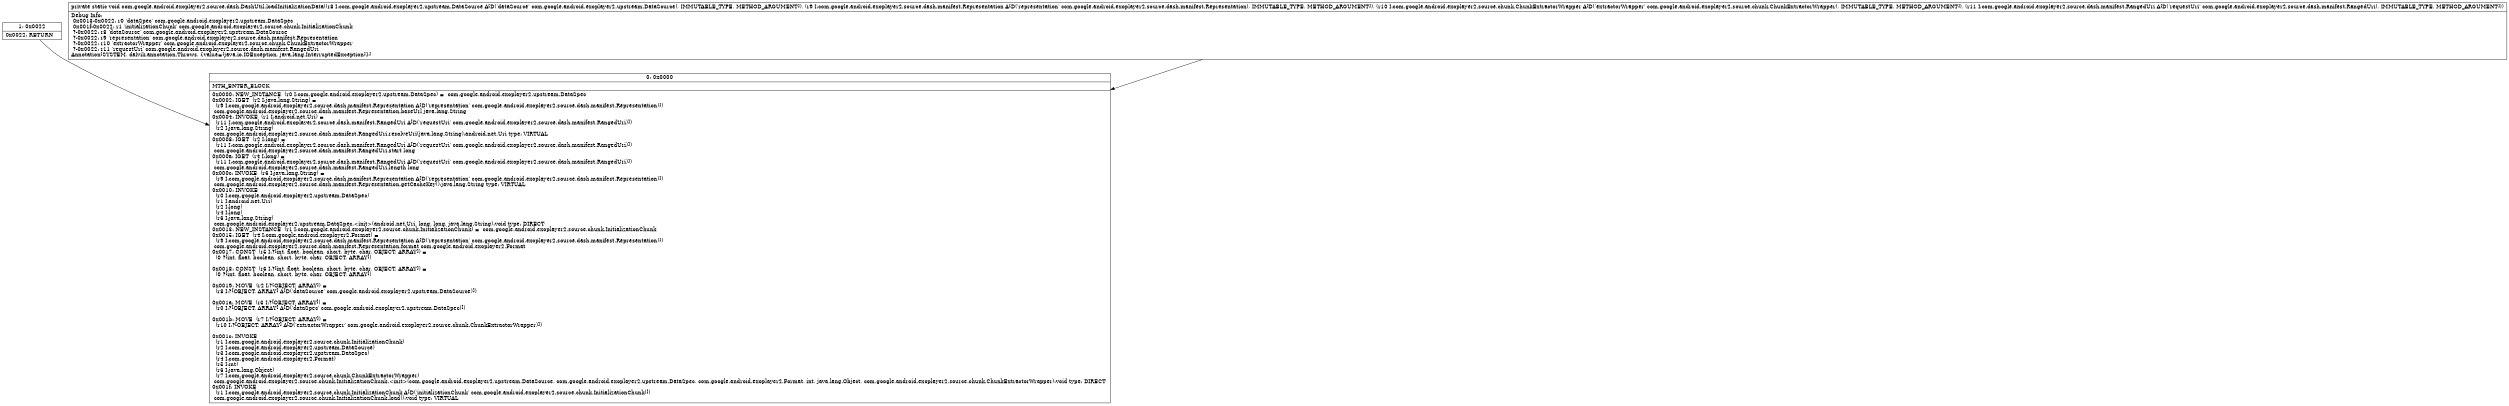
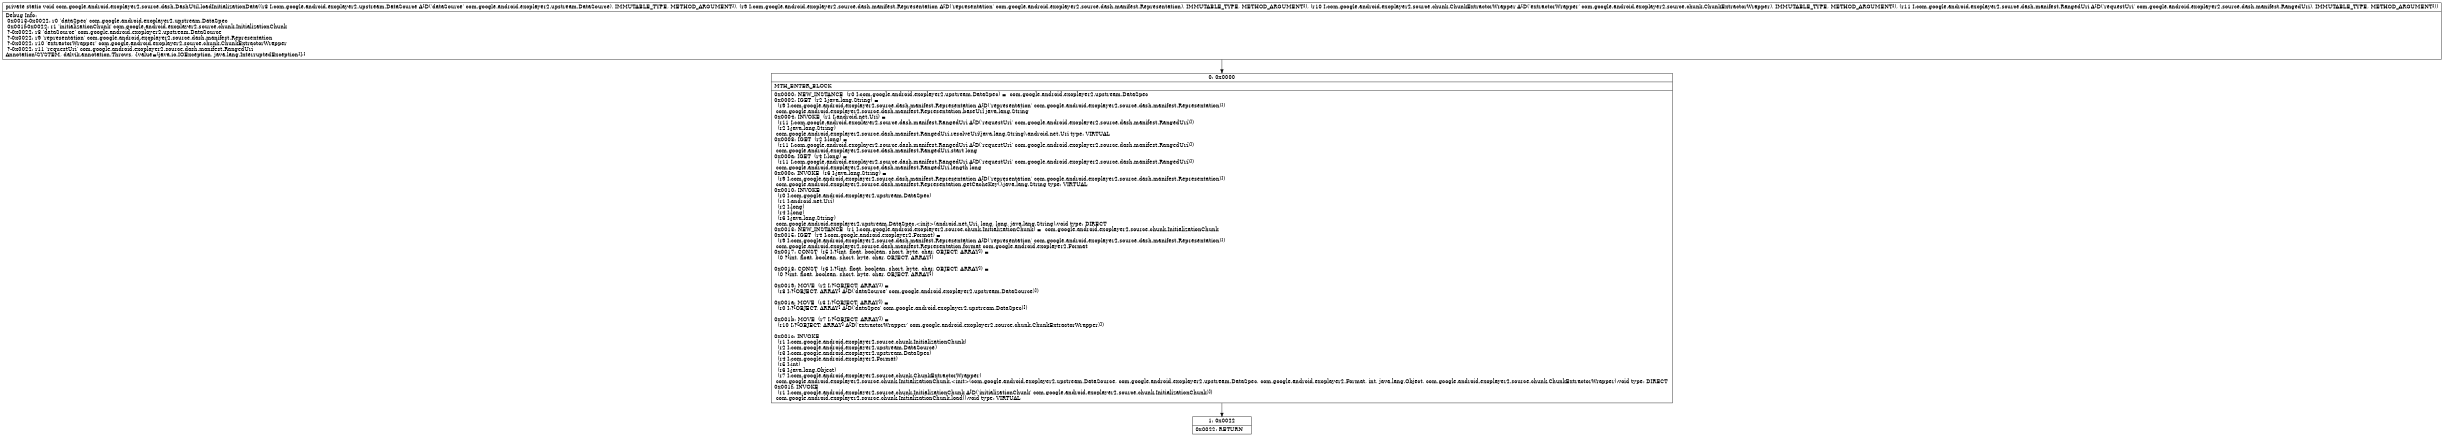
(120, 87) -> (1222, 408)
